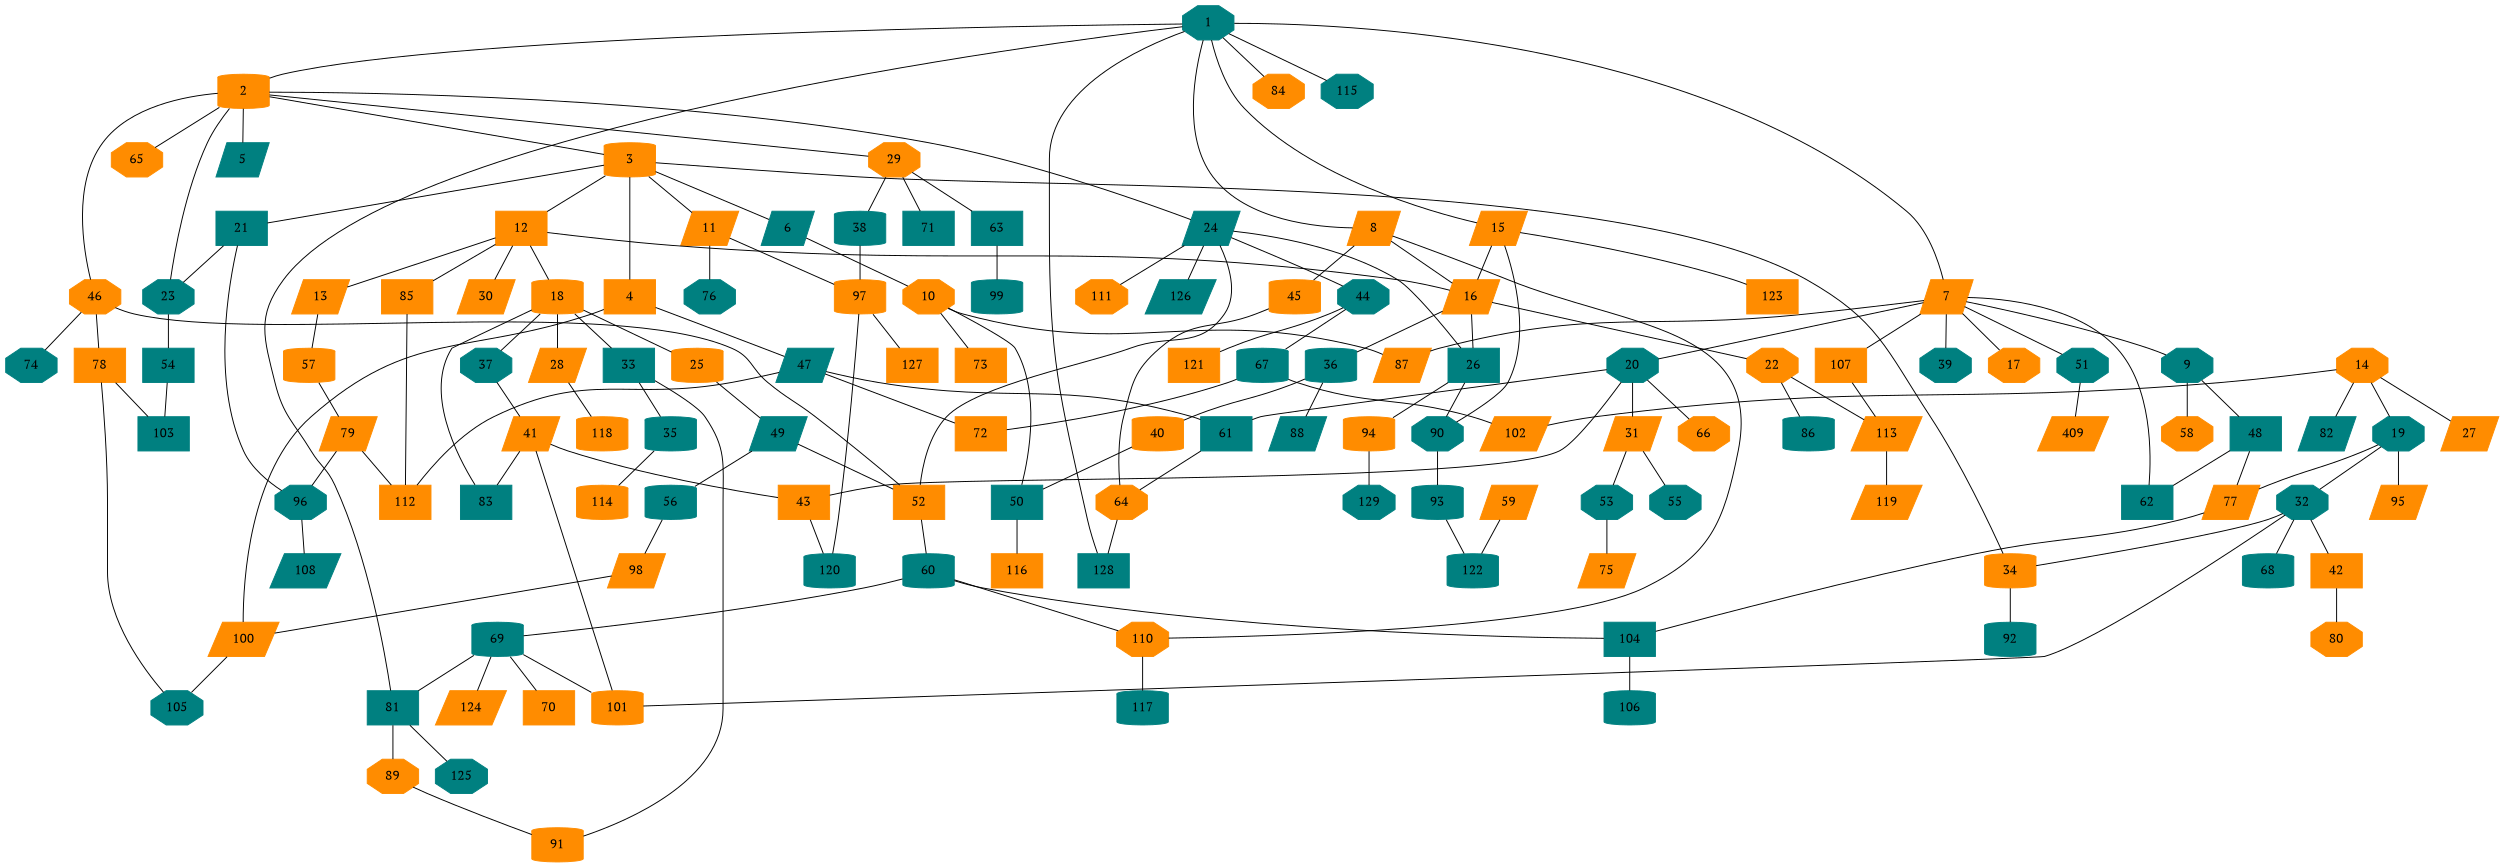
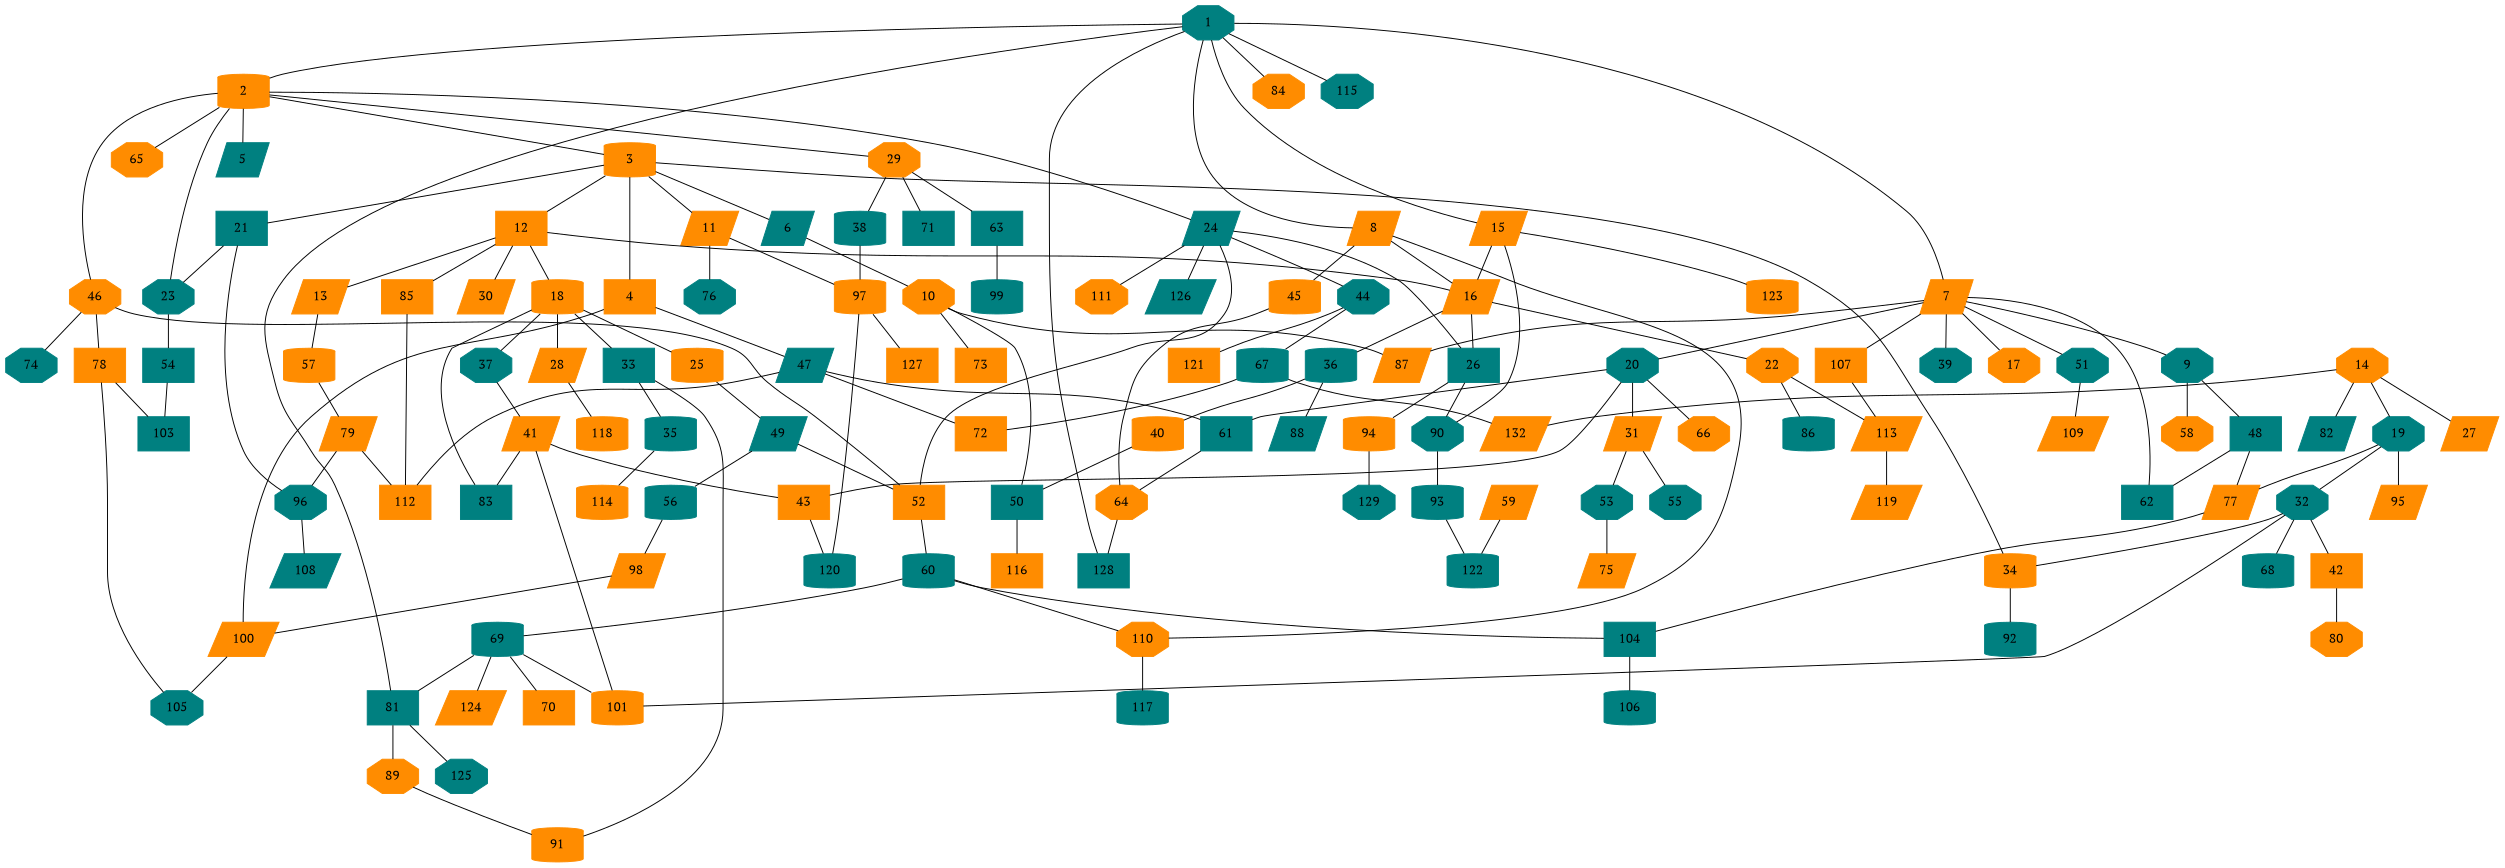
(1772, 297) -> (1772, 297)
(1516, 434) -> (1516, 434)
(2073, 434) -> (2073, 434)
